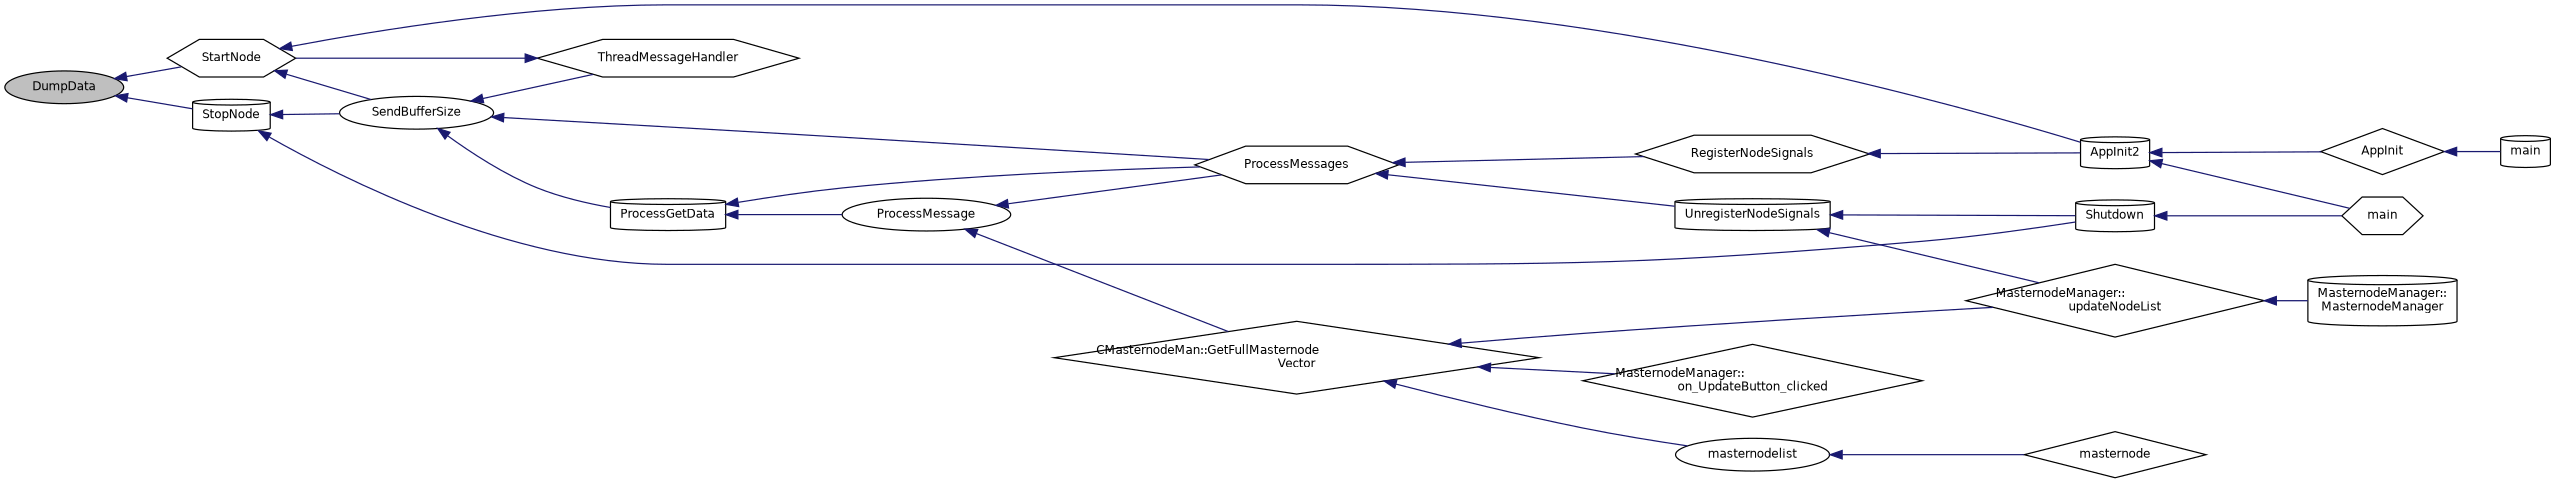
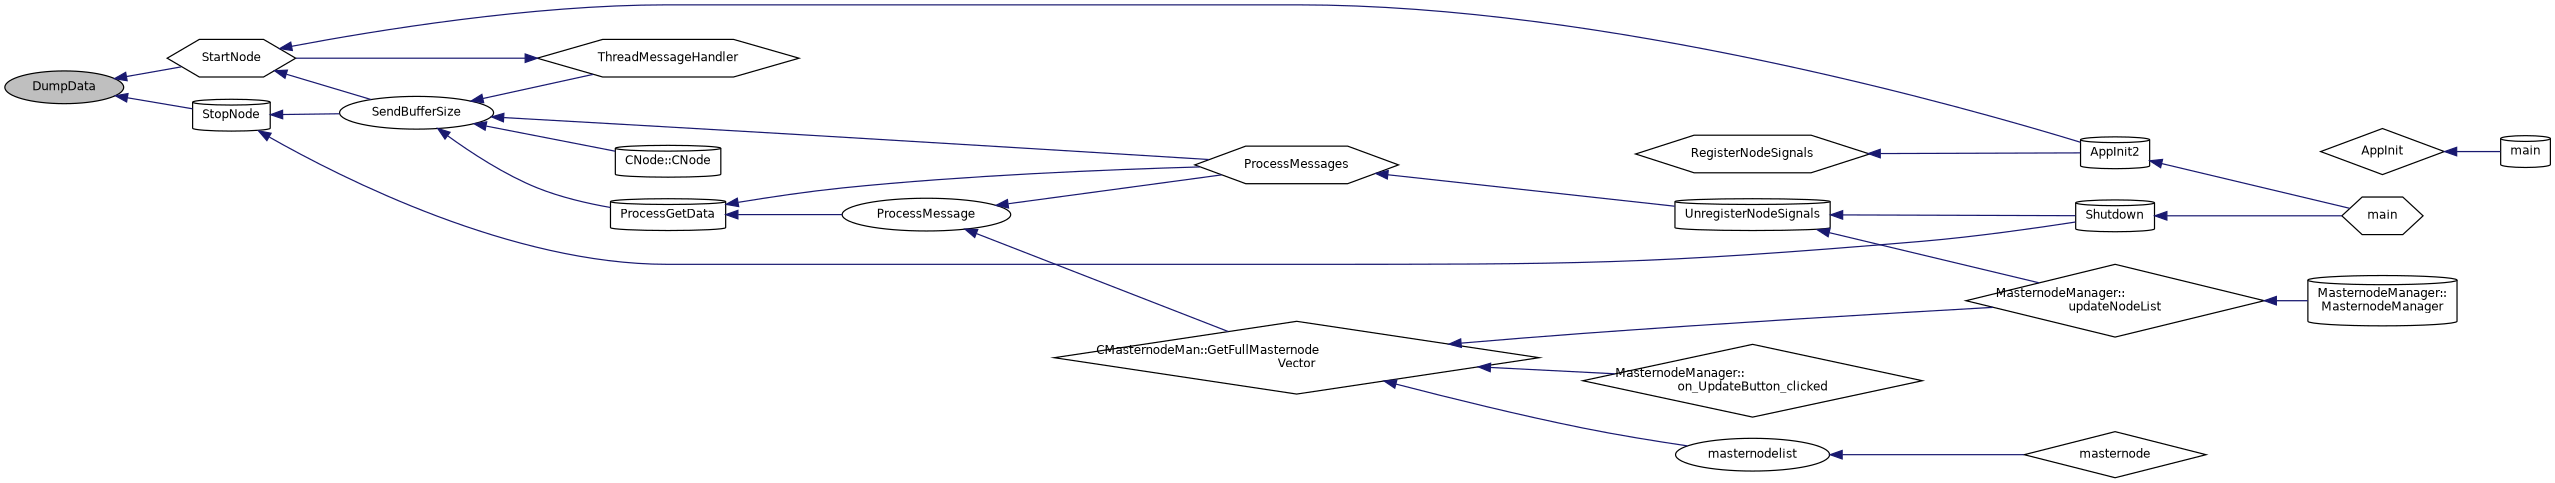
(2242, 152) -> none
(1524, 159) -> none
none -> (668, 161)
